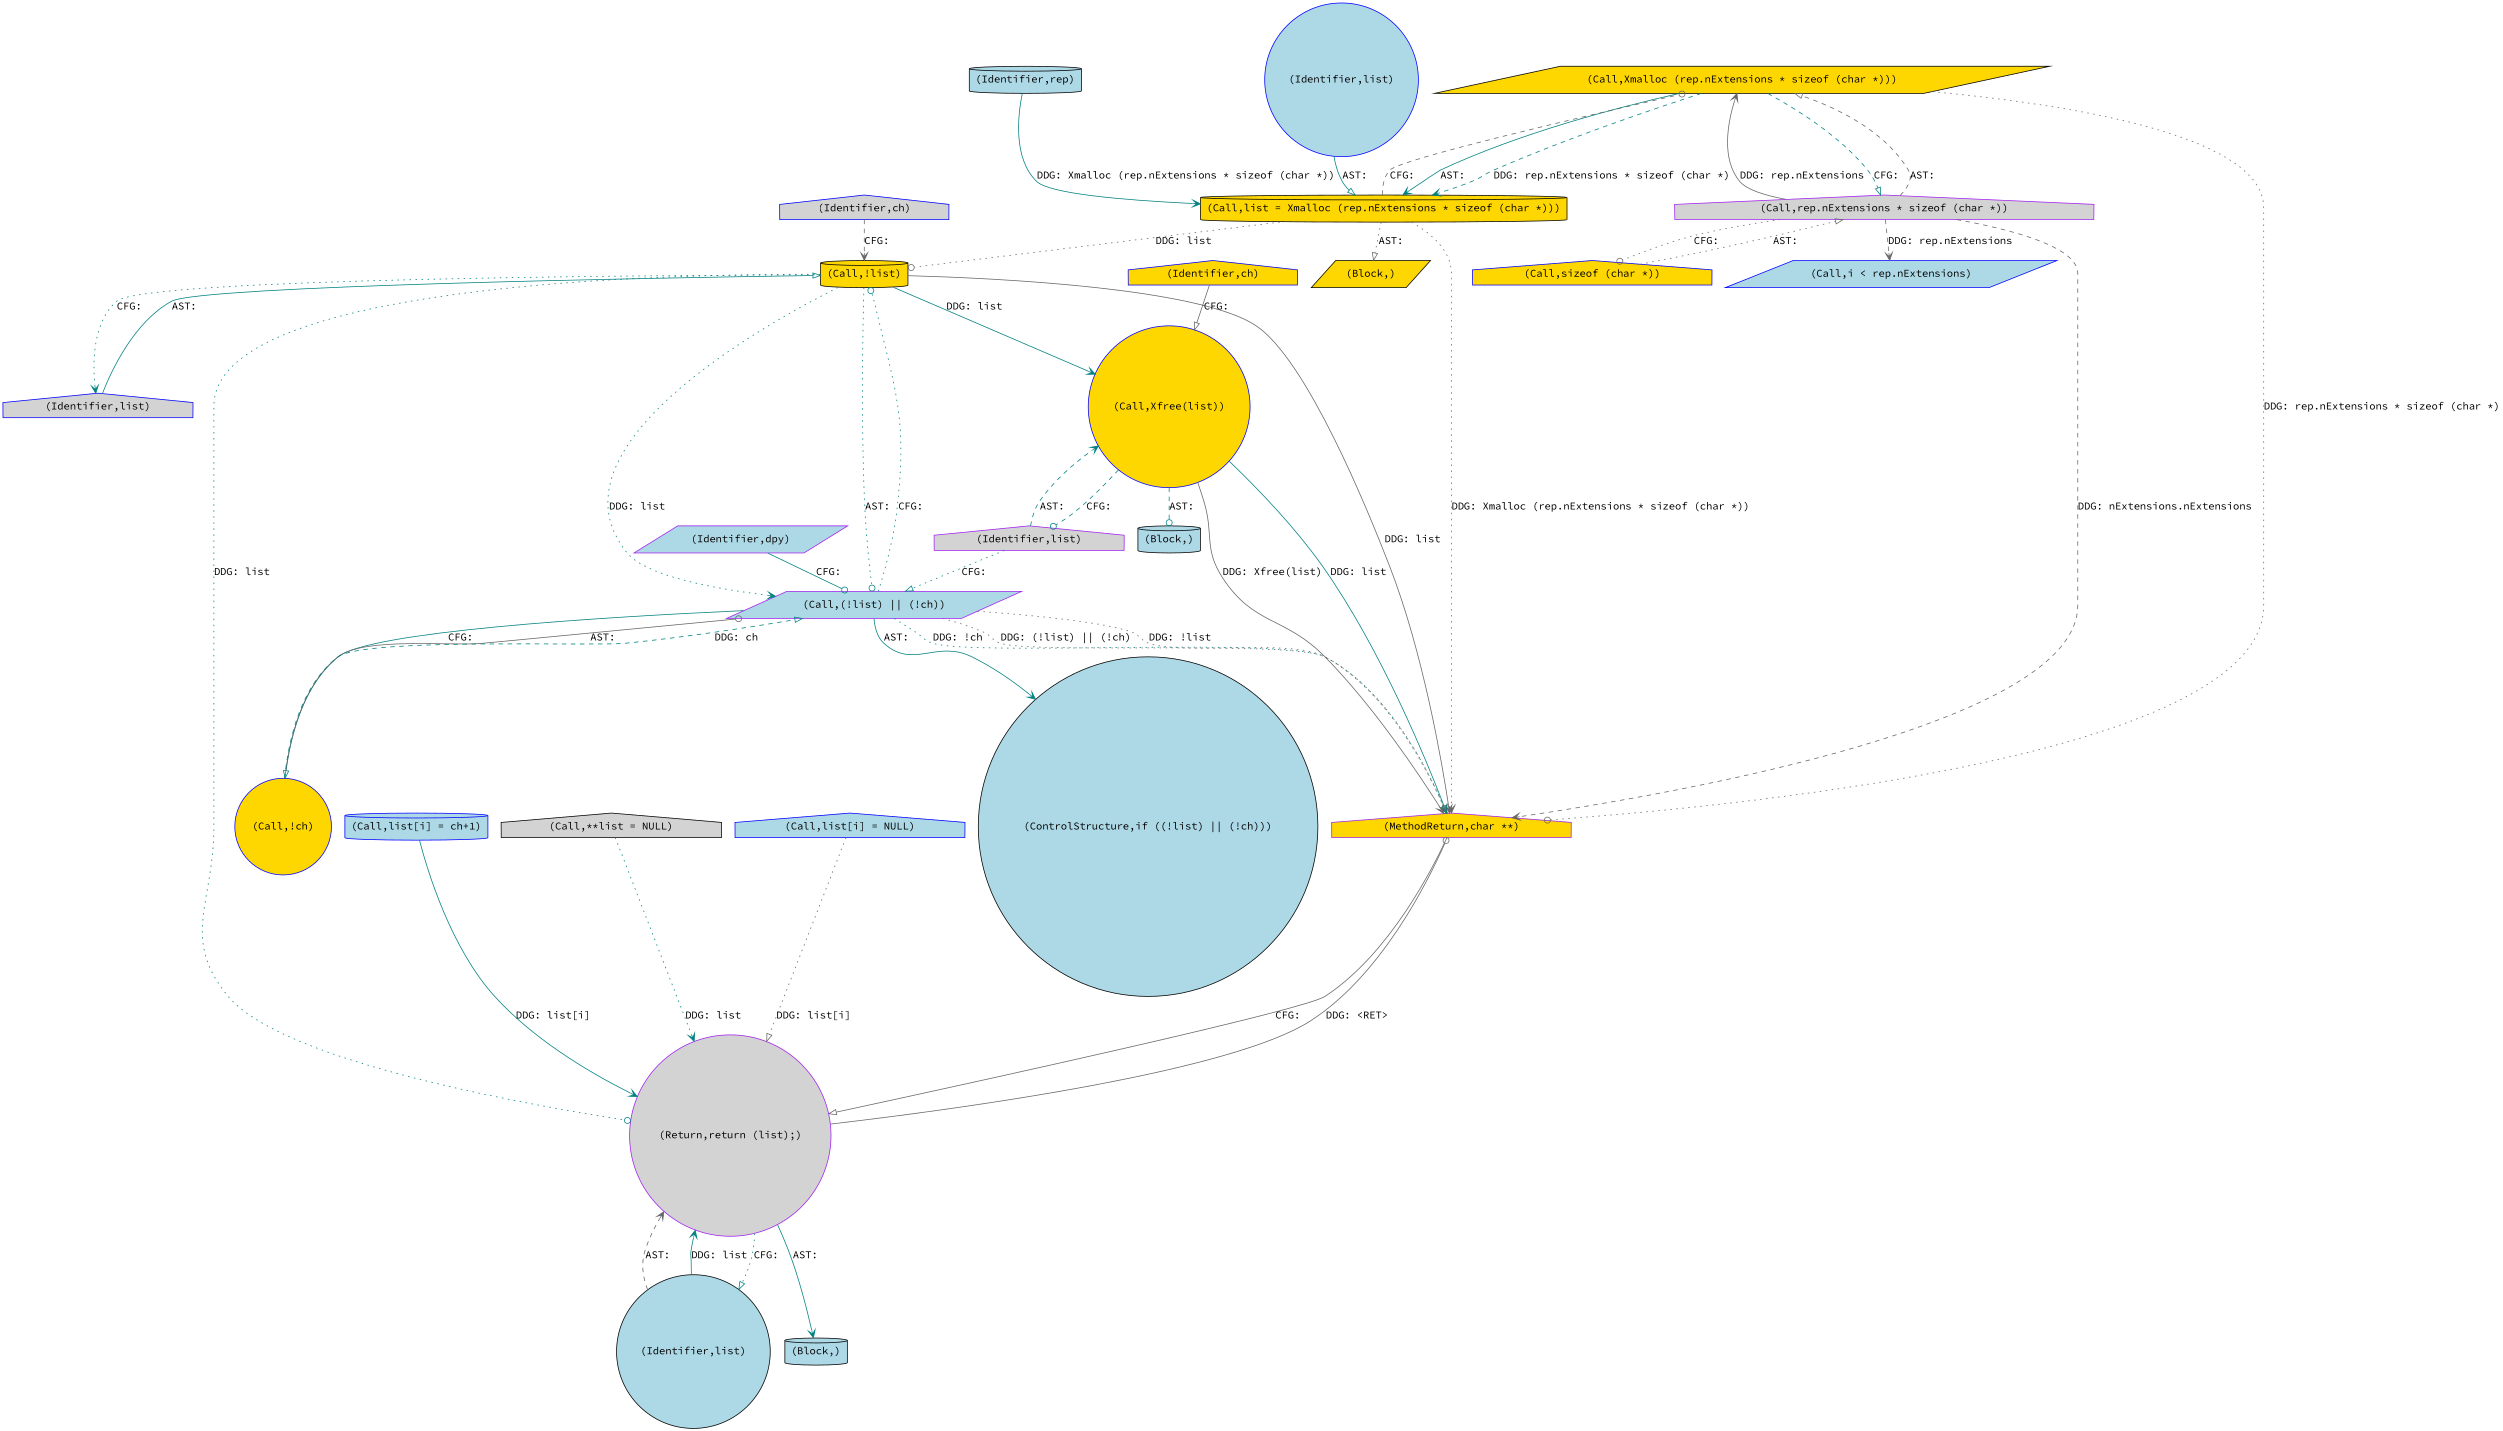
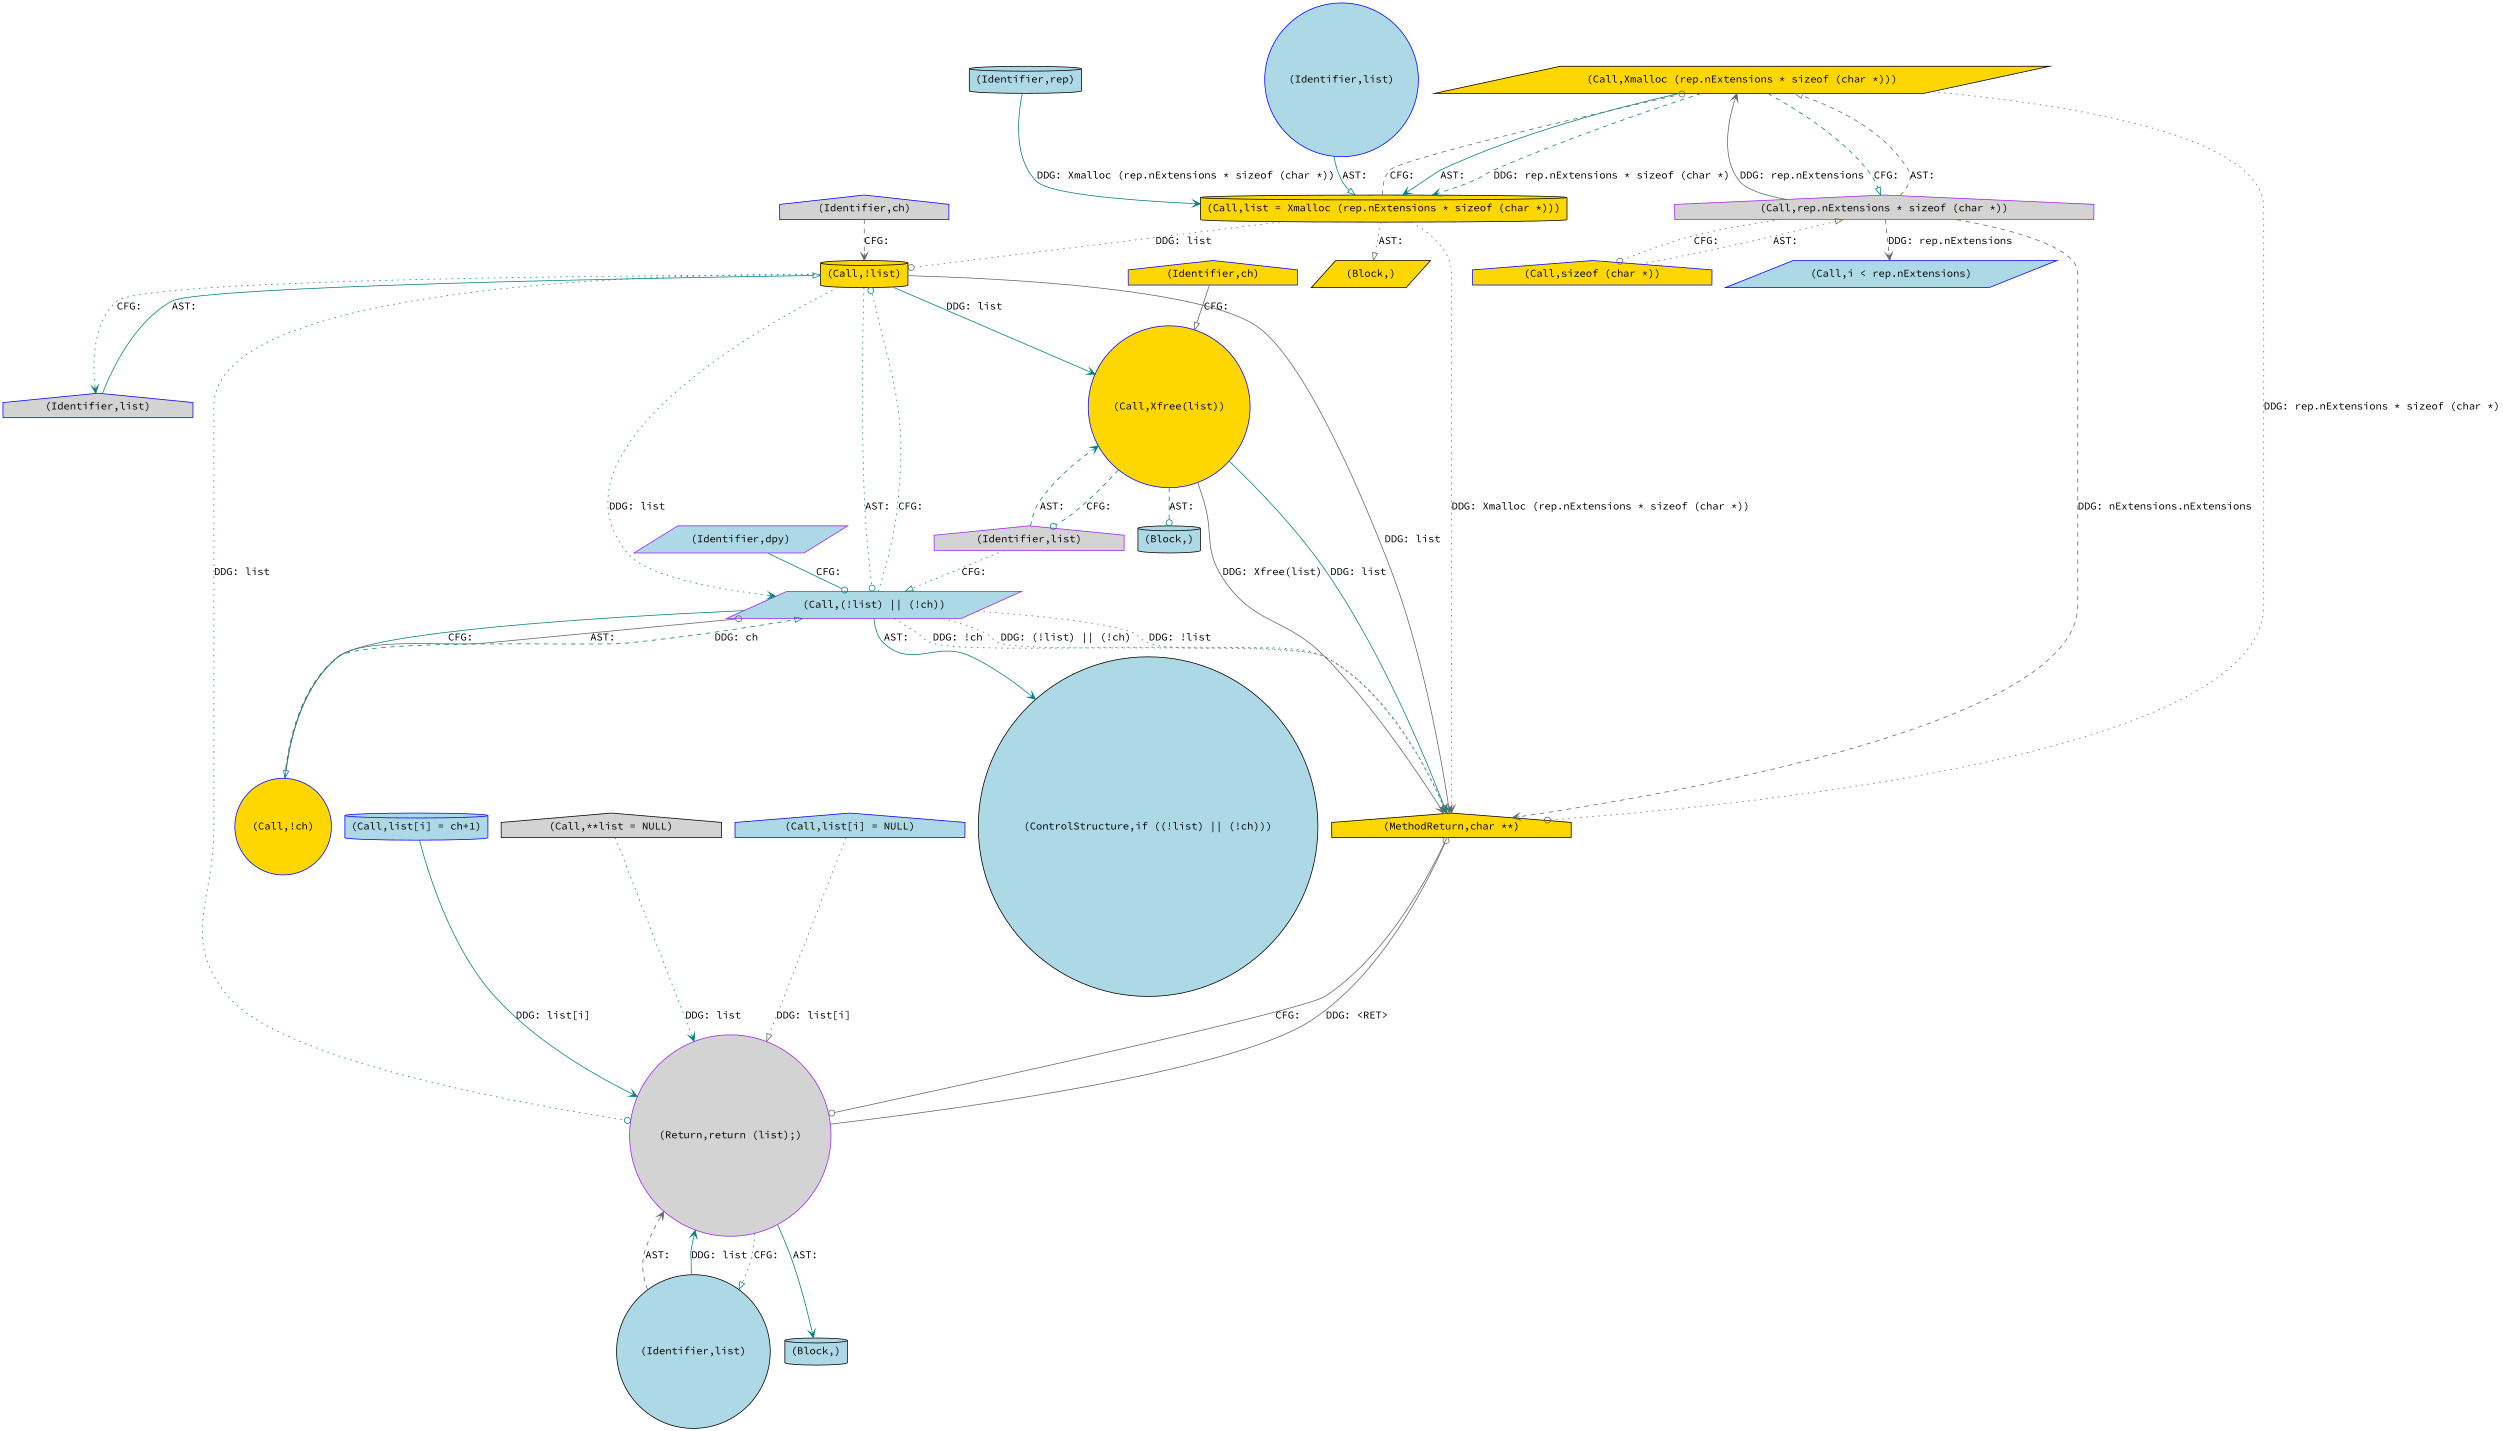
(1451, 827) -> (1451, 827)
(1180, 1035) -> (1180, 1035)
